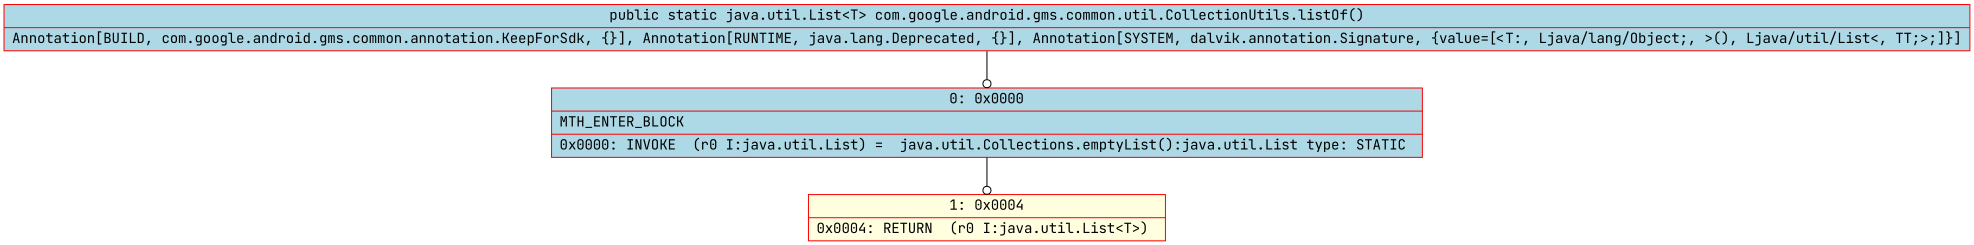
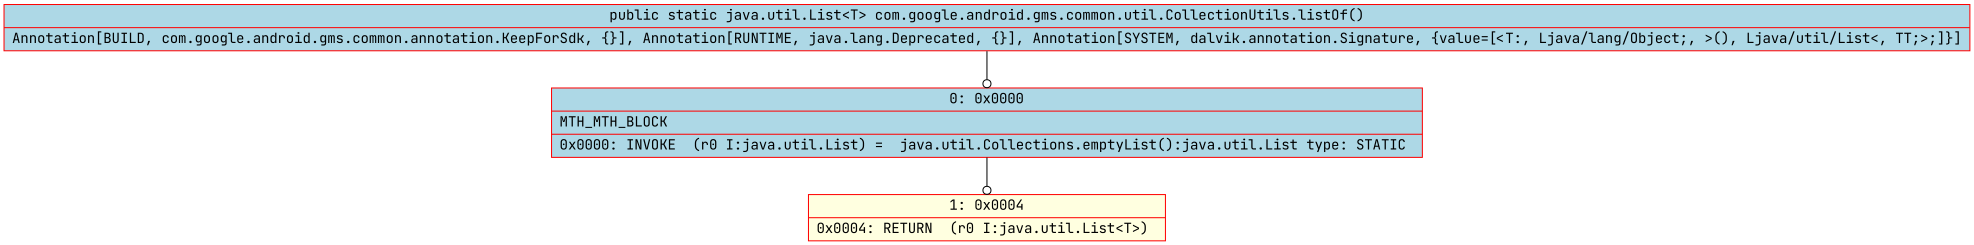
(622, 122) -> (614, 122)
